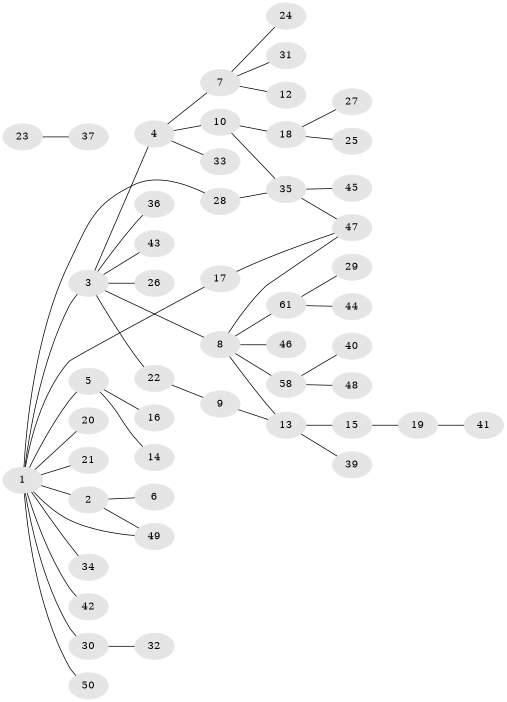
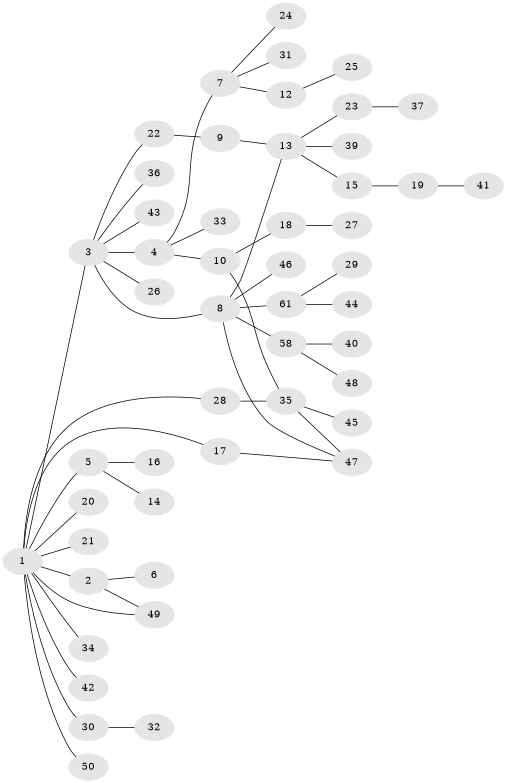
none -> (319, 127)
(319, 138) -> (319, 81)
